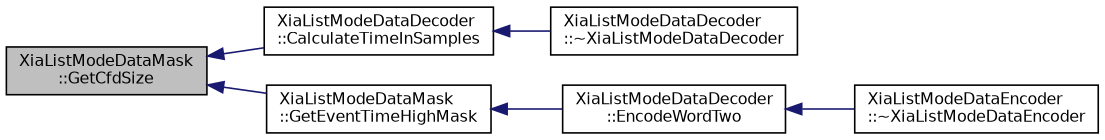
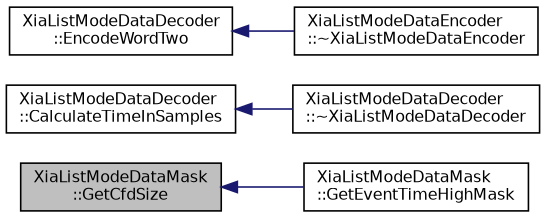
(244, 51) -> none
(535, 109) -> none
